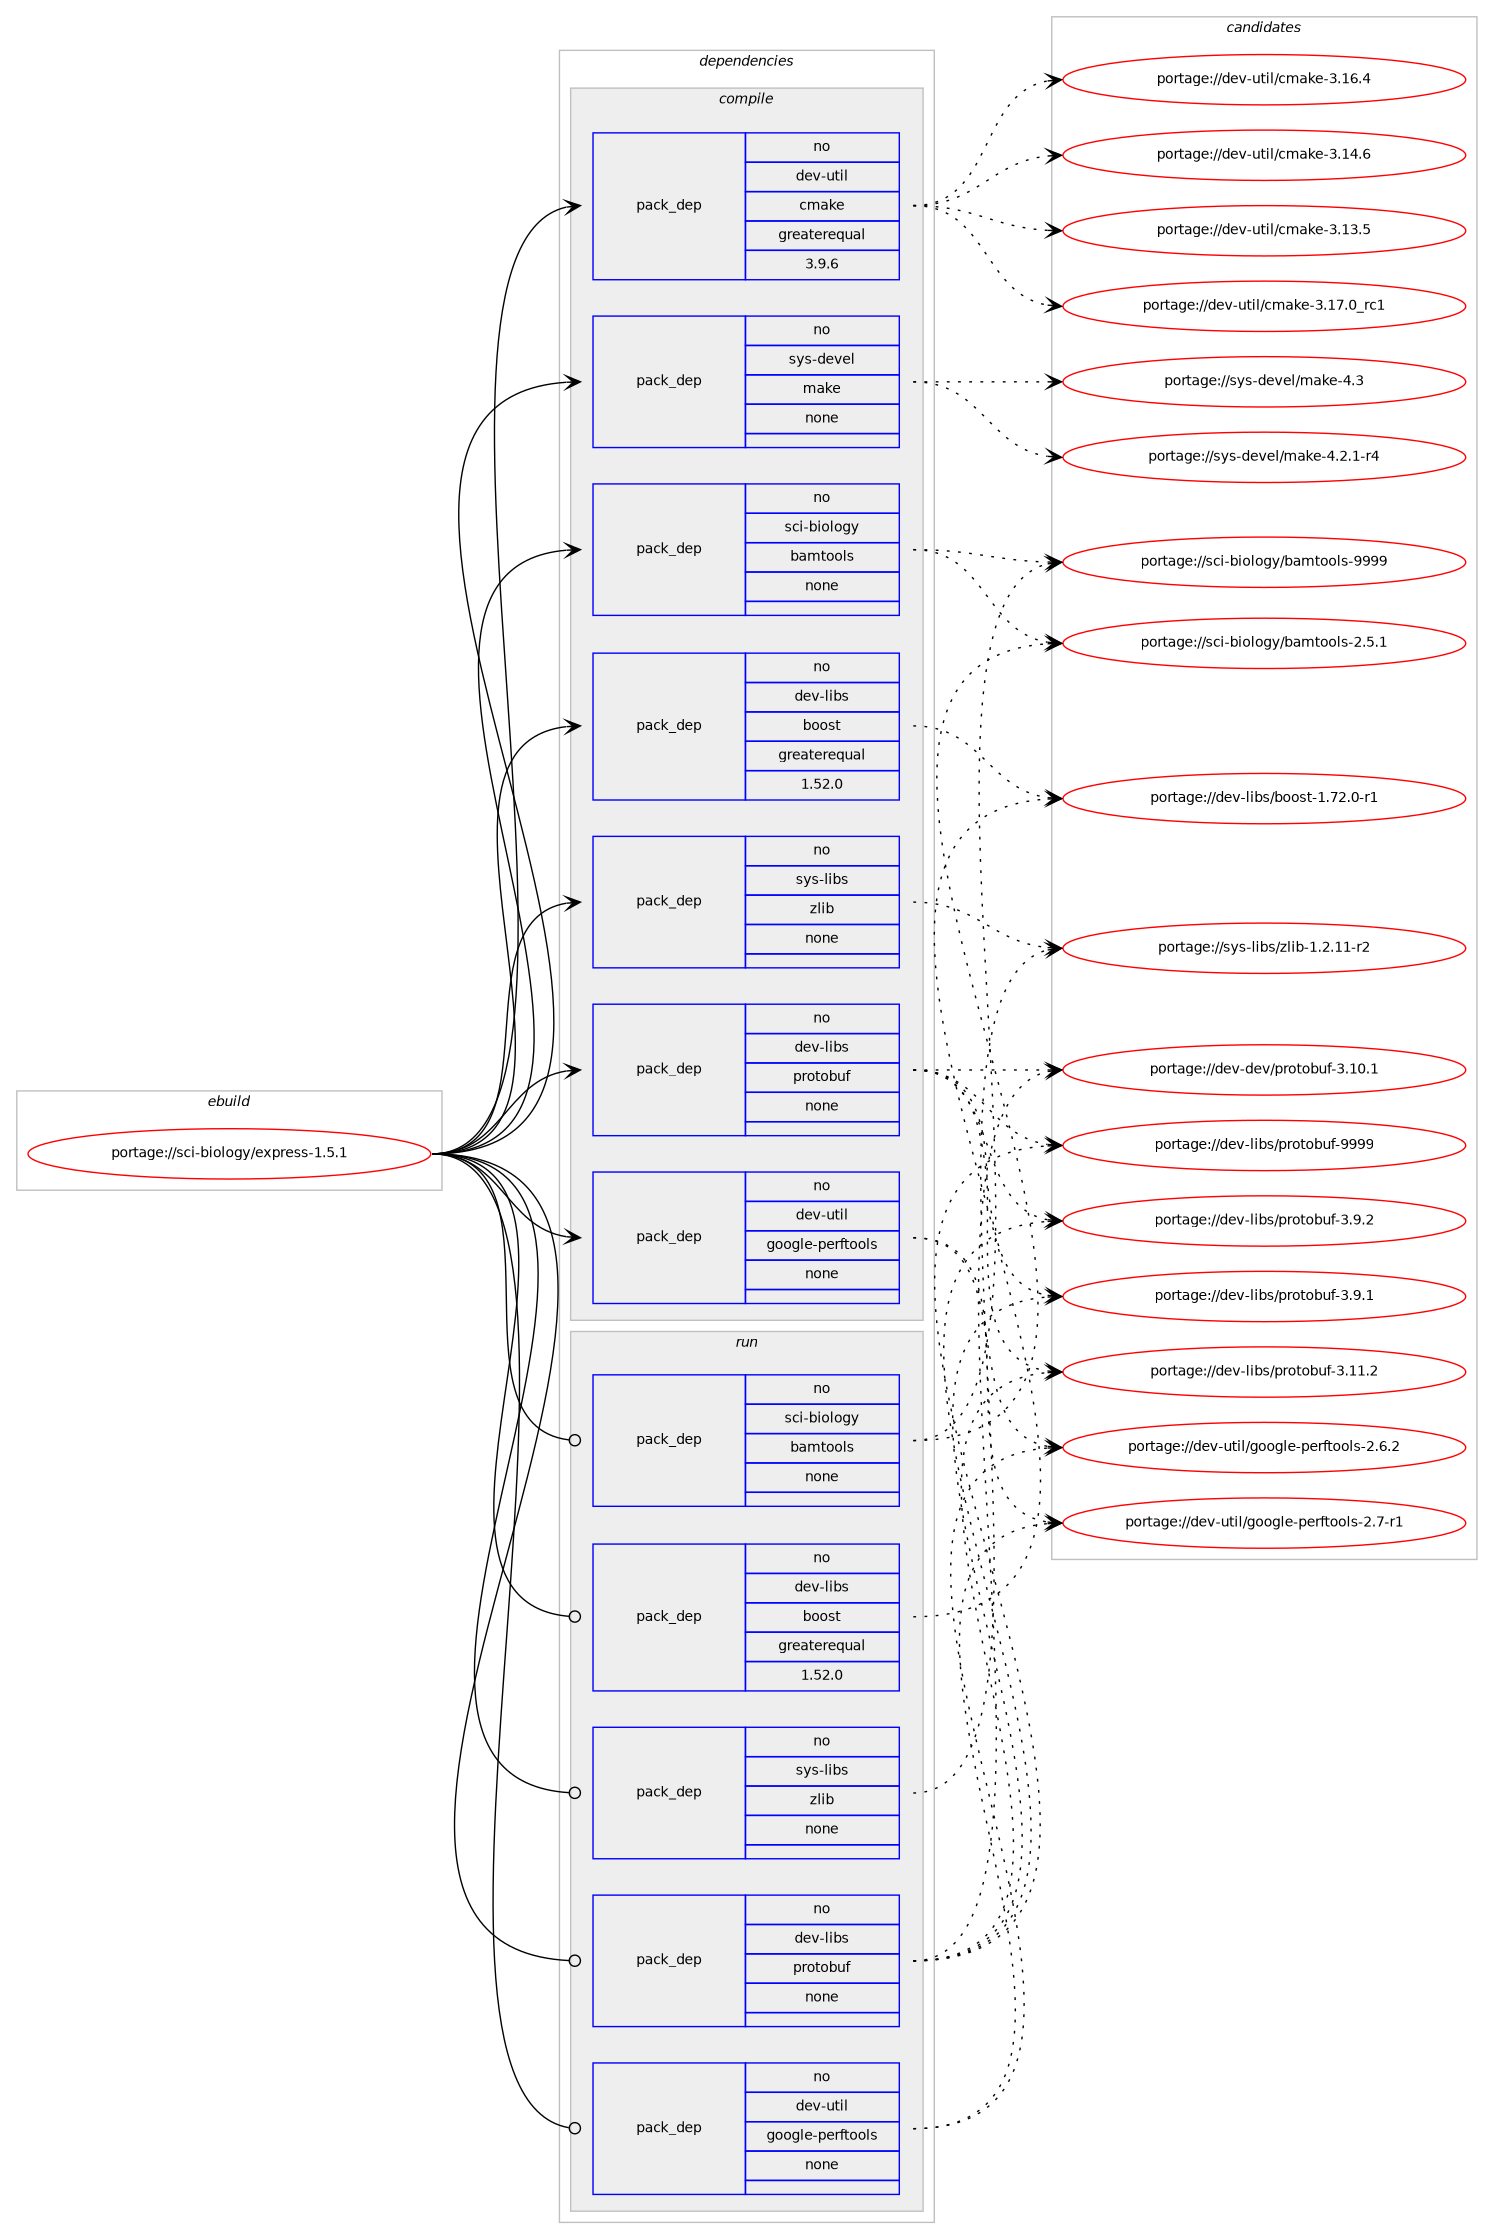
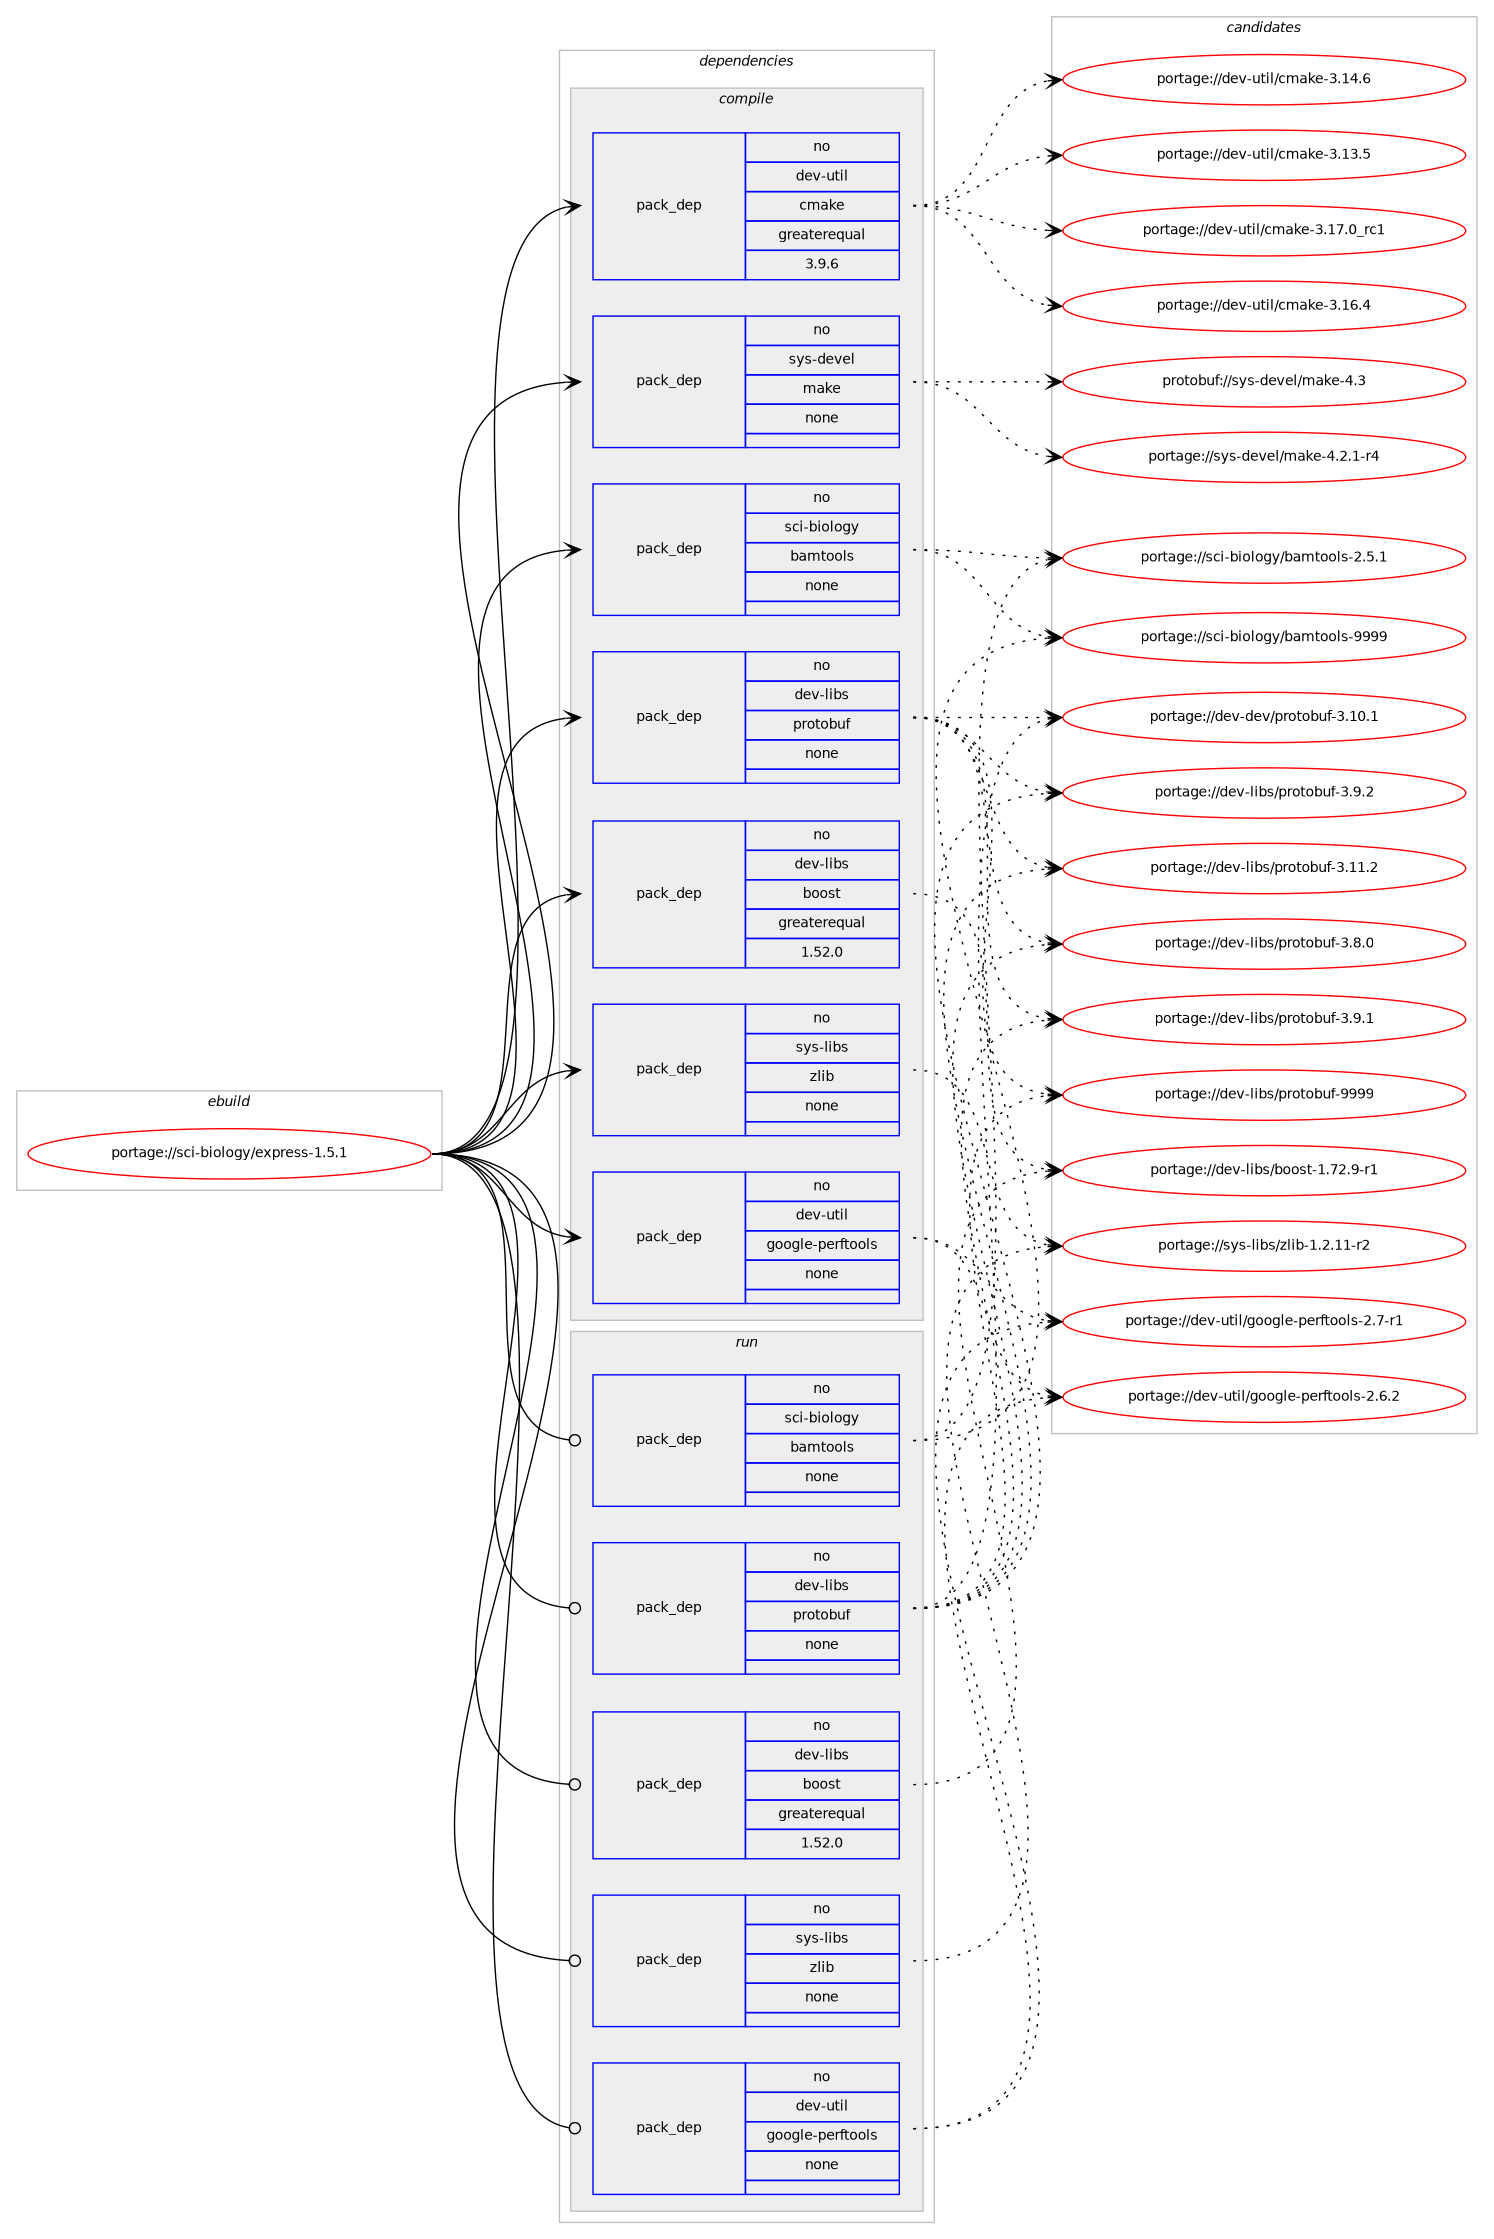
(1264, 382) -> (1264, 382)
(1264, 799) -> (1264, 1171)
none -> (1264, 944)
